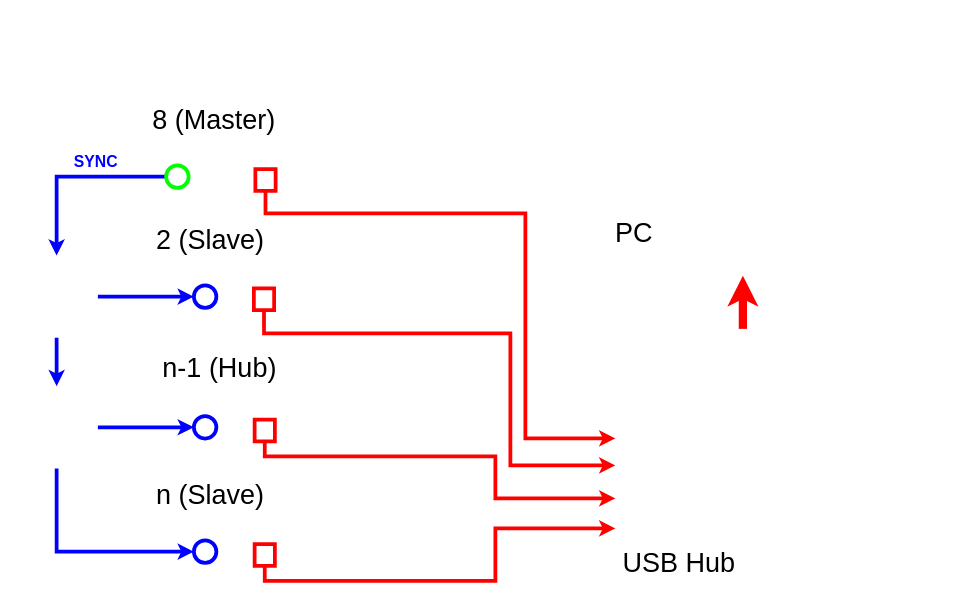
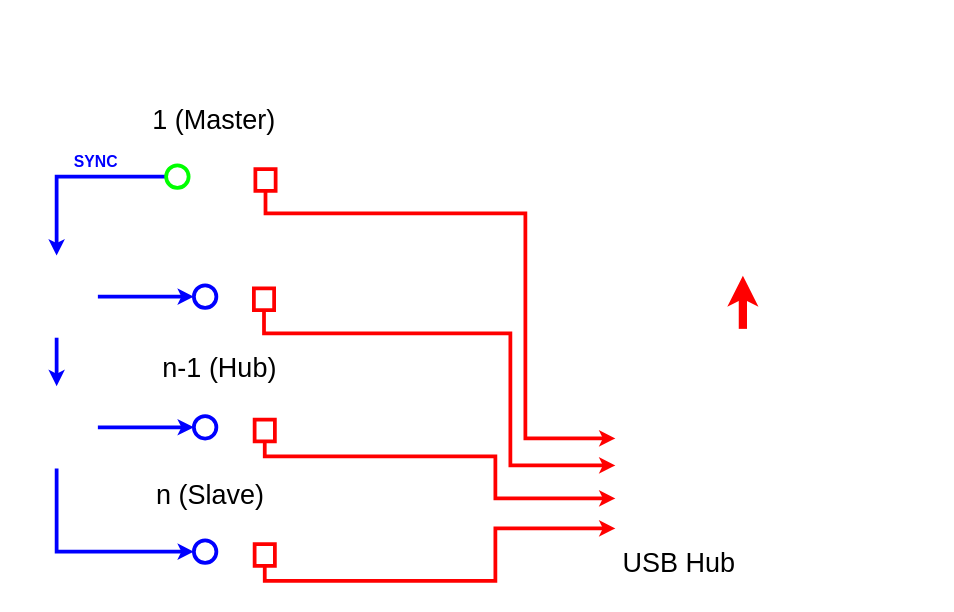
(214, 120) -> (214, 120)
(634, 232) -> none
(210, 240) -> none
